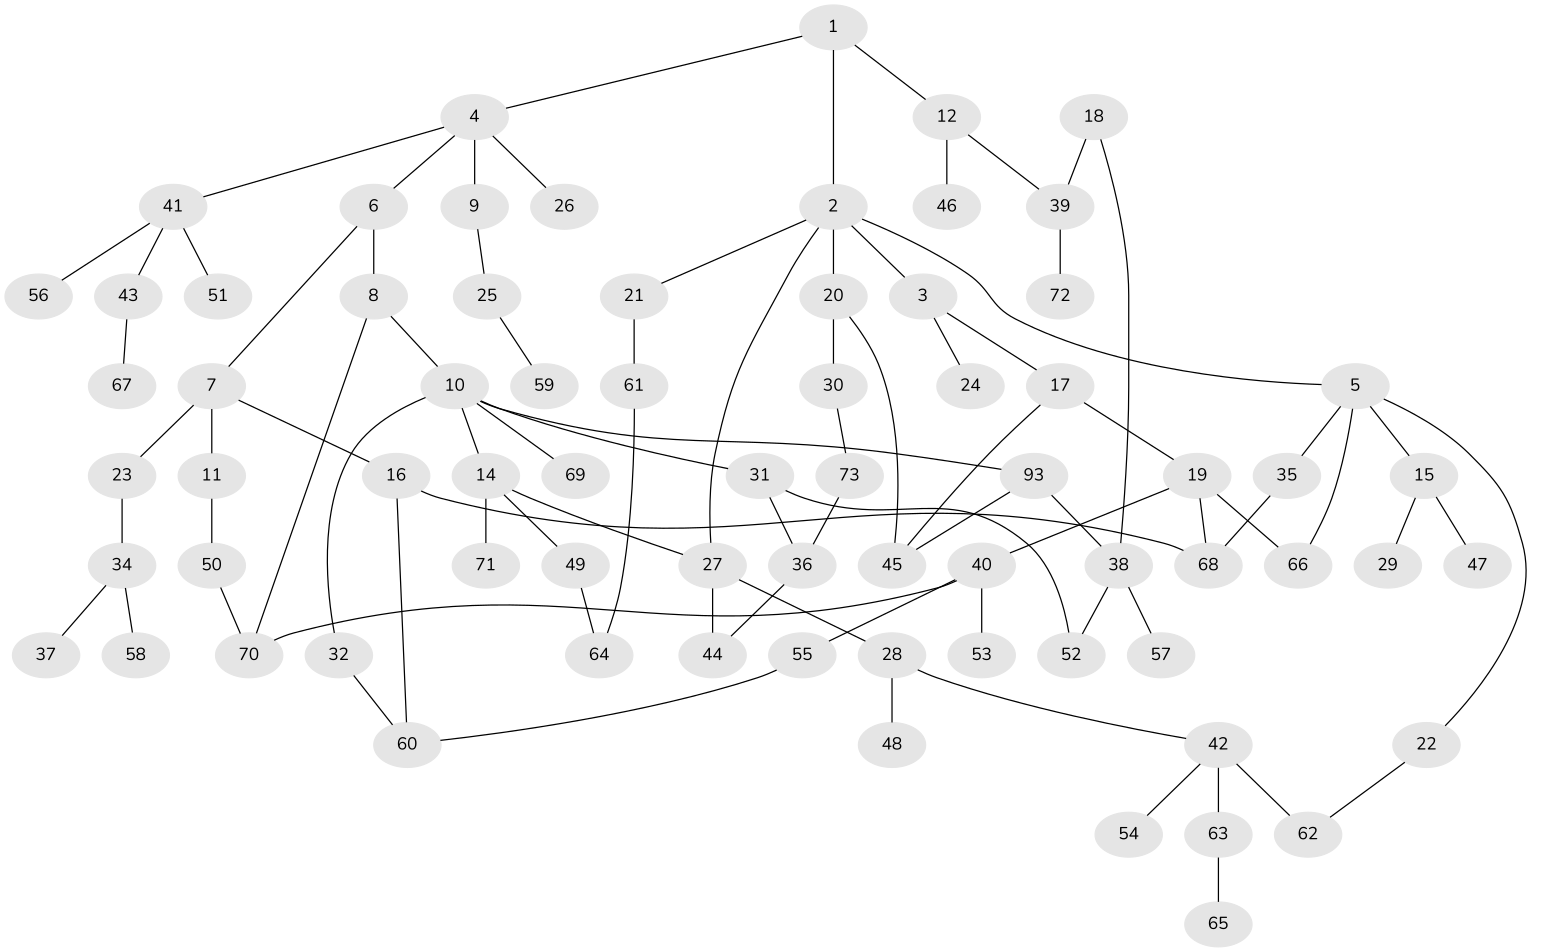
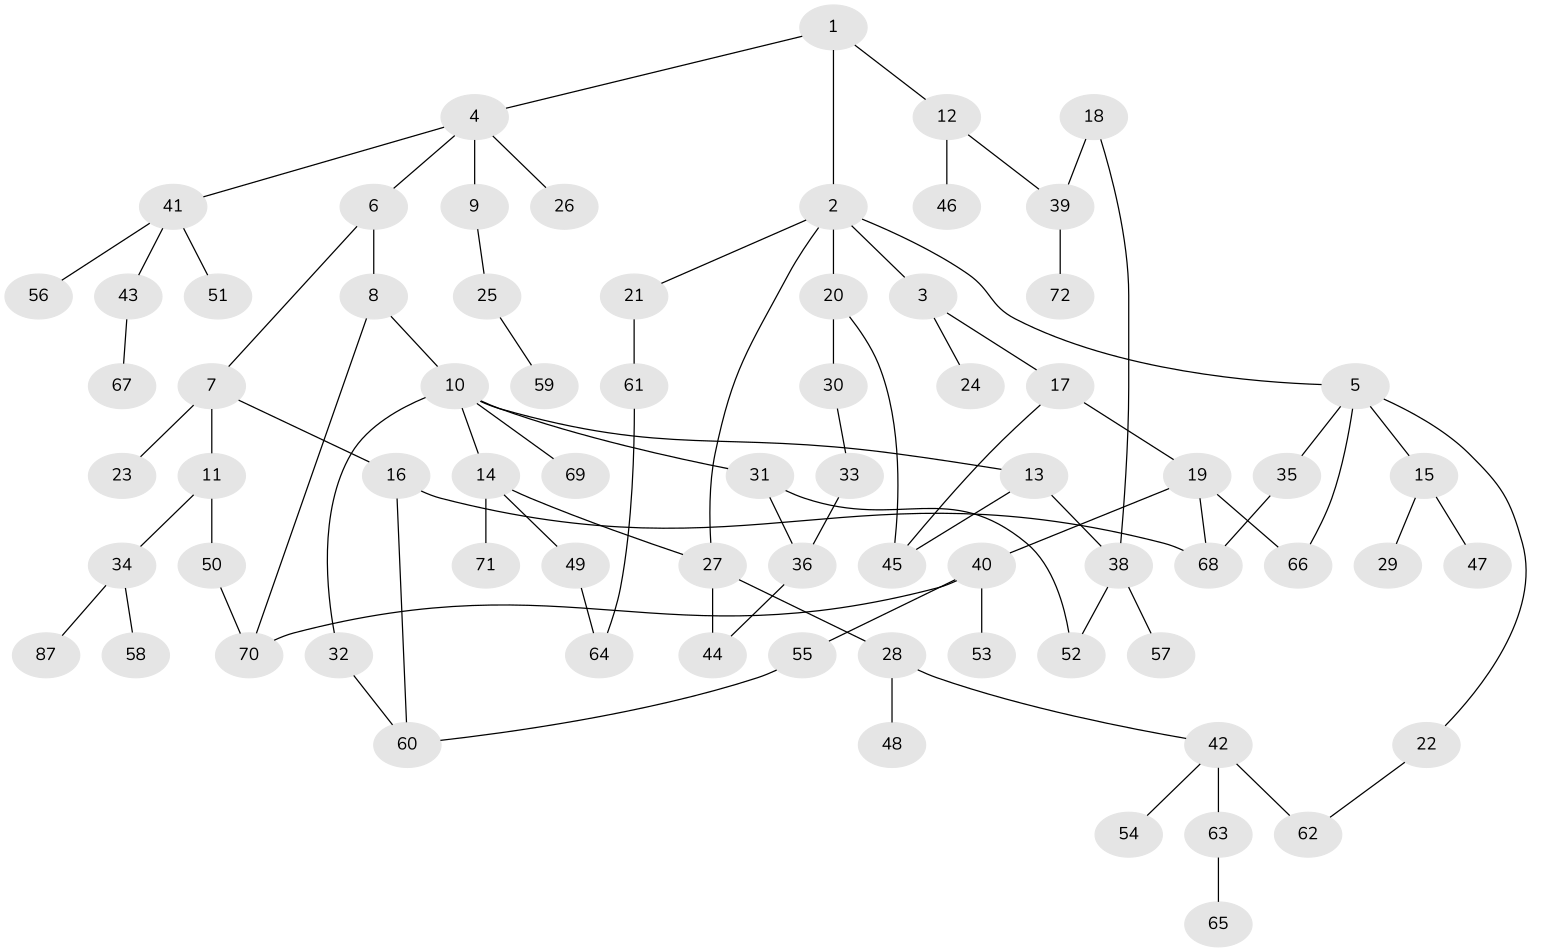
(850, 476) -> (850, 476)
(1034, 476) -> (1034, 476)
(122, 521) -> (167, 521)
(46, 655) -> (46, 655)
